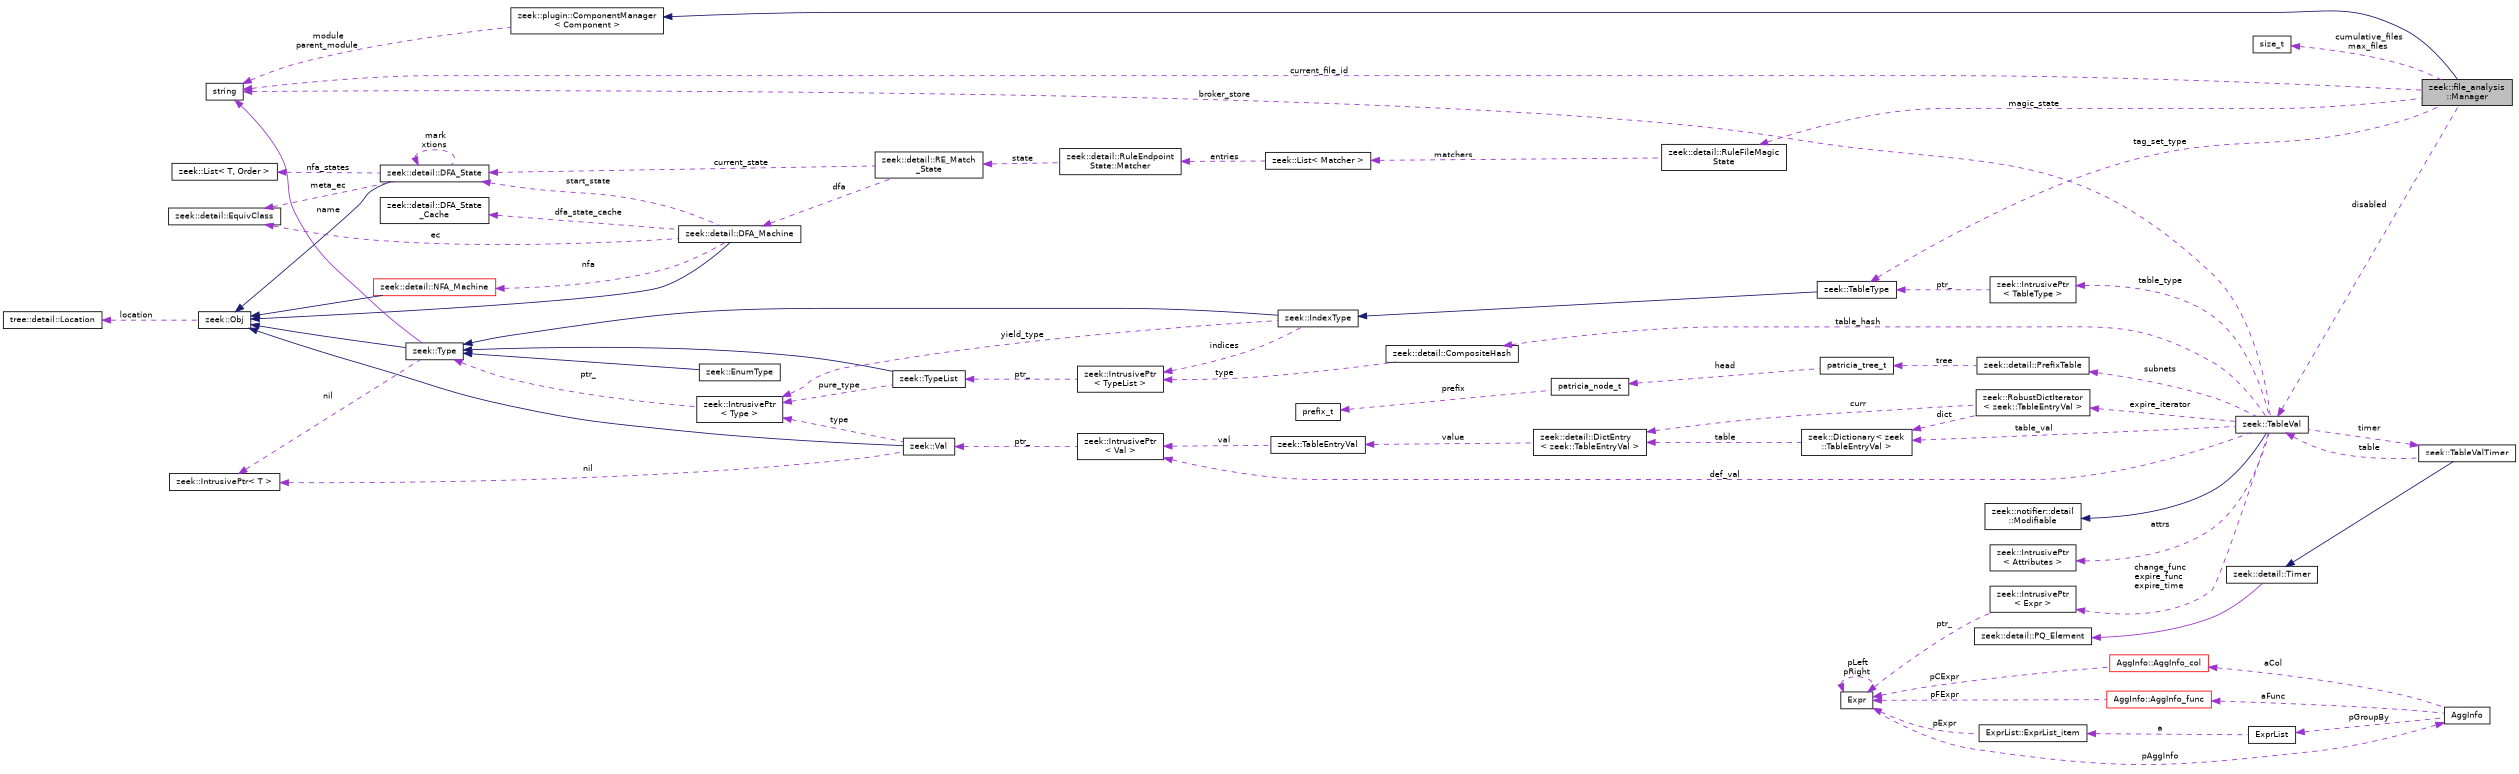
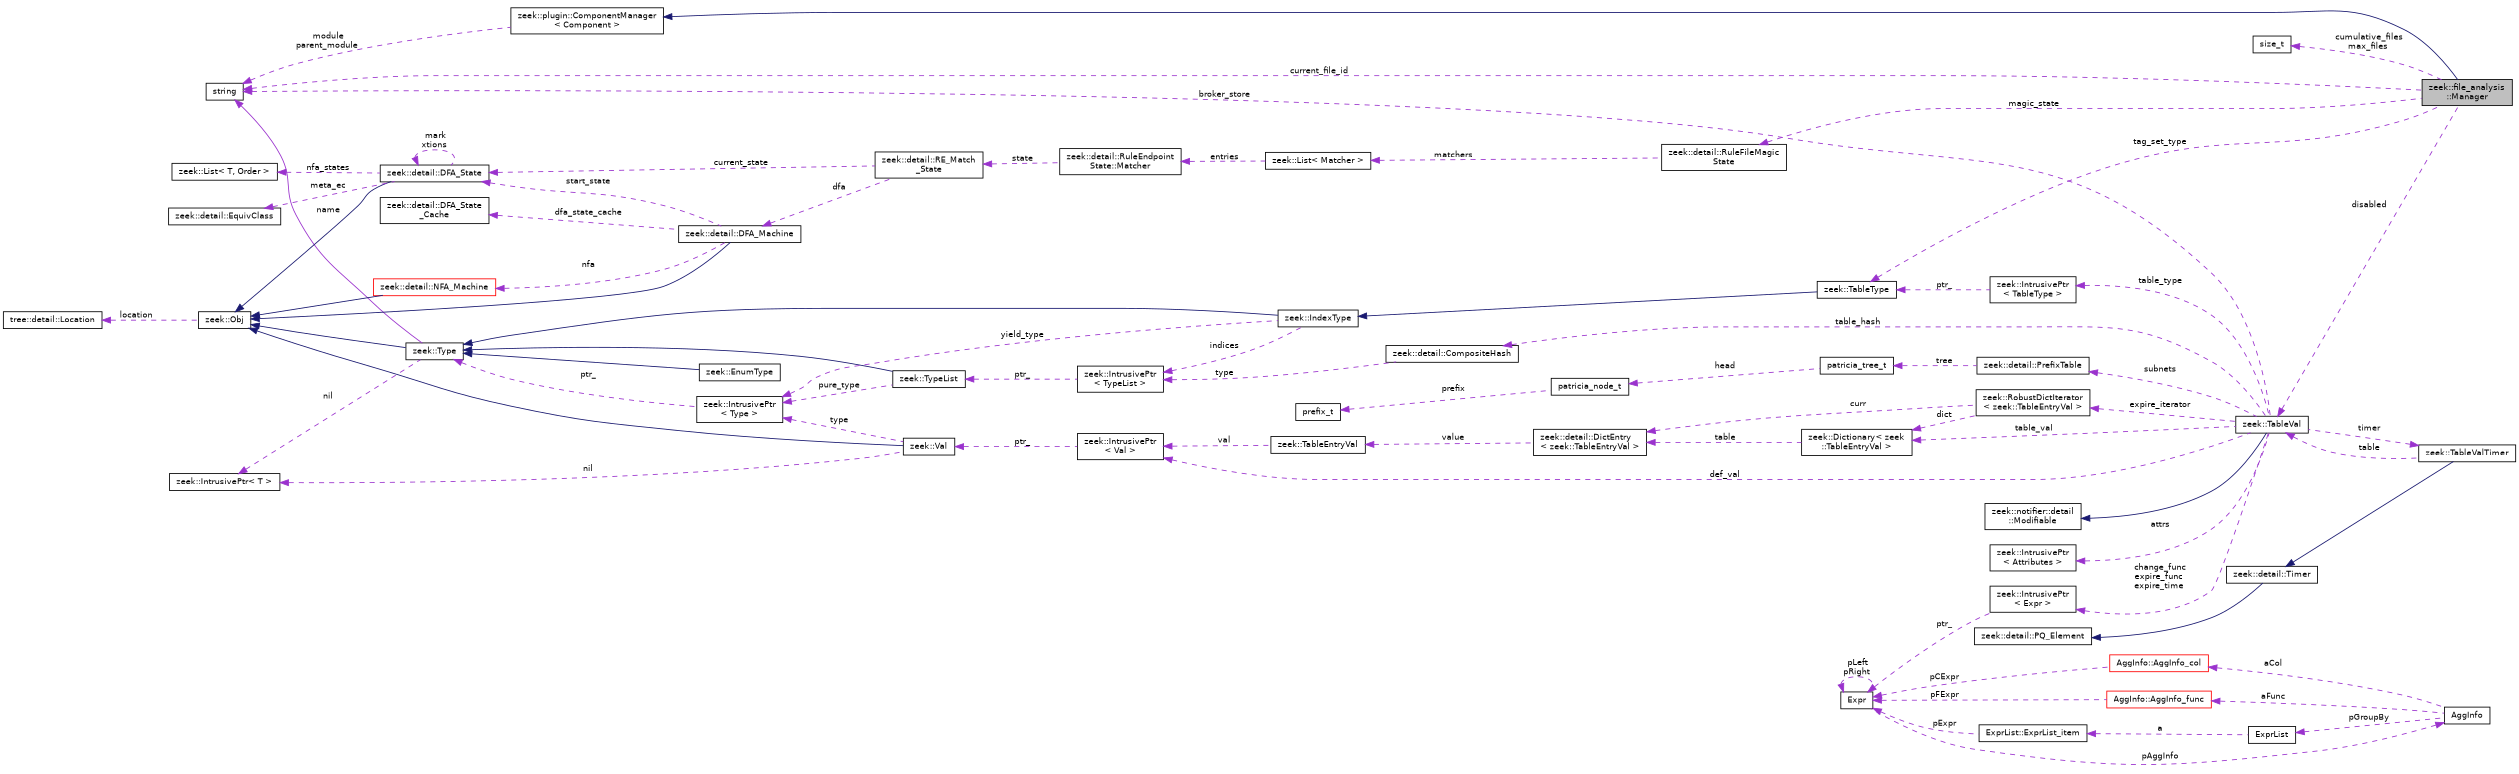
(475, 244) -> none
(2187, 625) -> (2187, 625)
